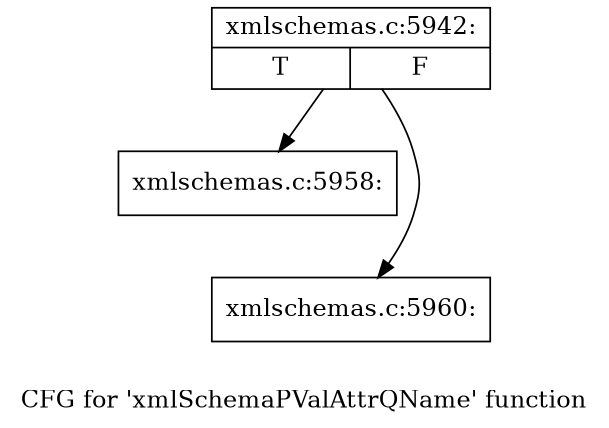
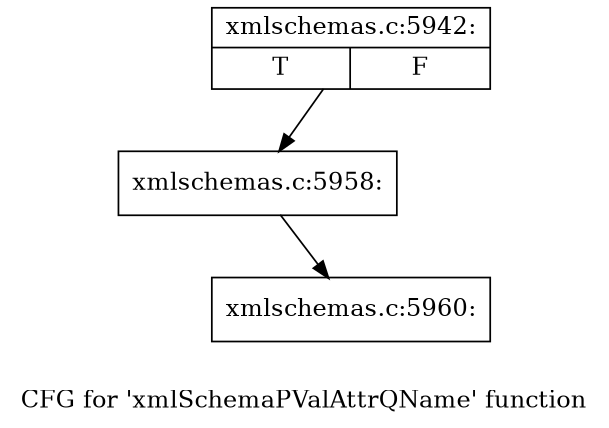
(419, 175) -> (299, 240)
